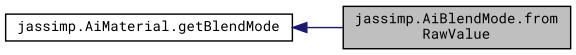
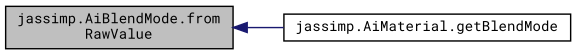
(325, 28) -> (266, 28)
